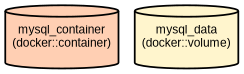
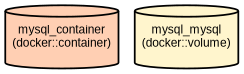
(187, 37) -> (187, 37)
